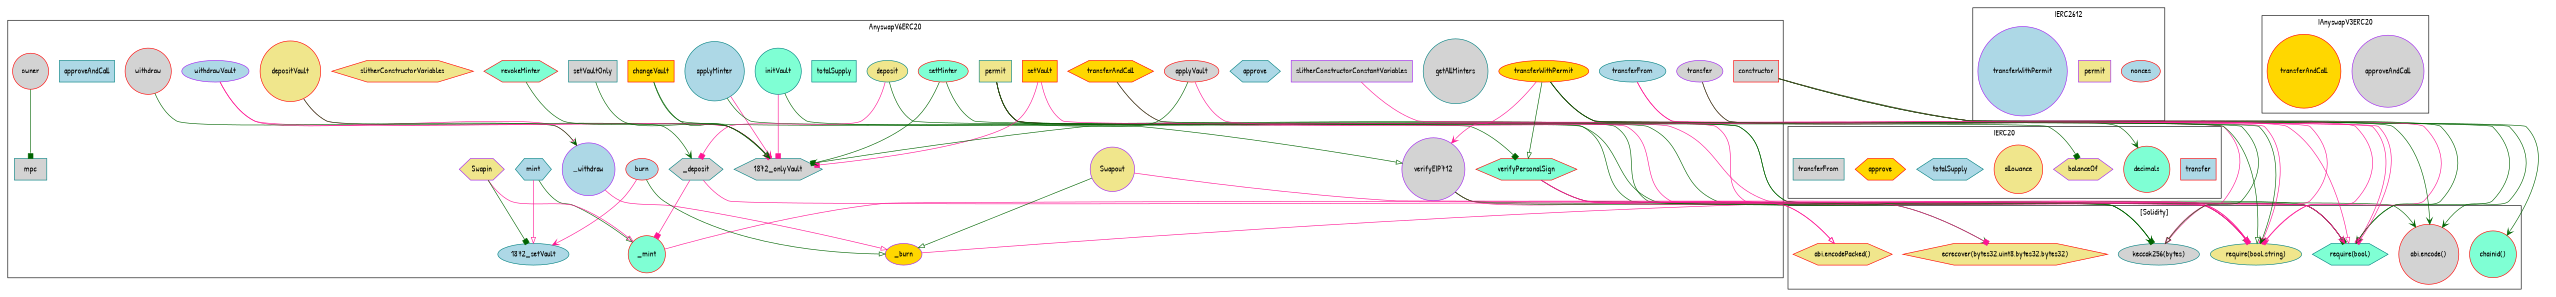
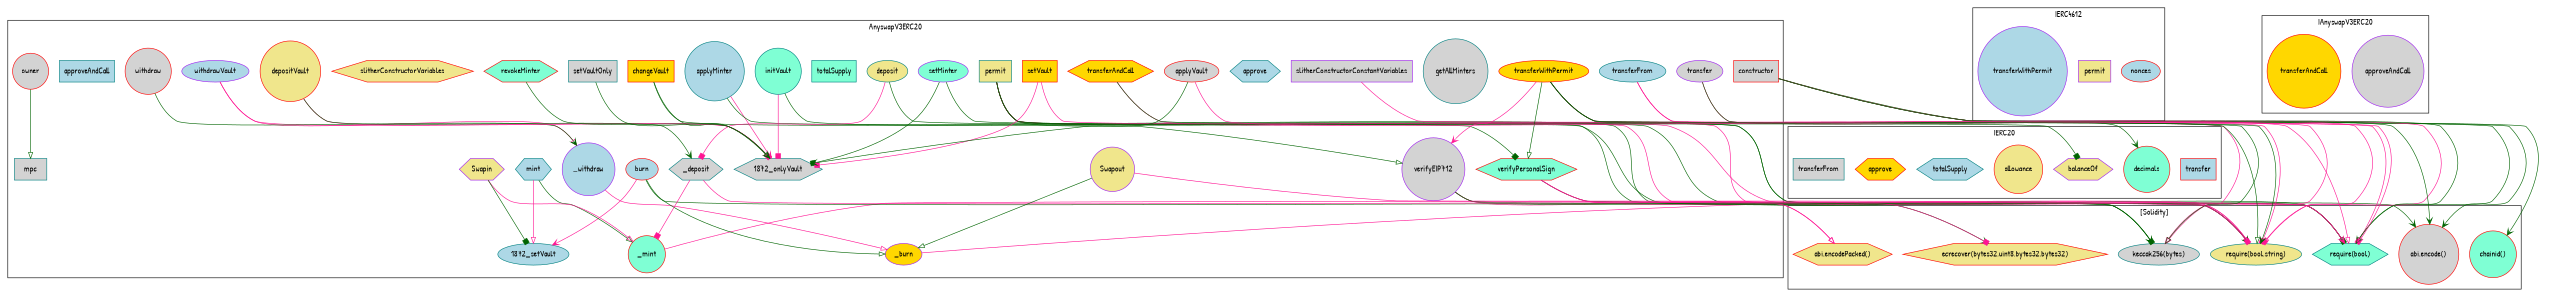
(2069, 15) -> (2069, 15)
(896, 27) -> (896, 27)
(943, 71) -> (943, 71)
(31, 121) -> (31, 121)
none -> (1447, 204)
